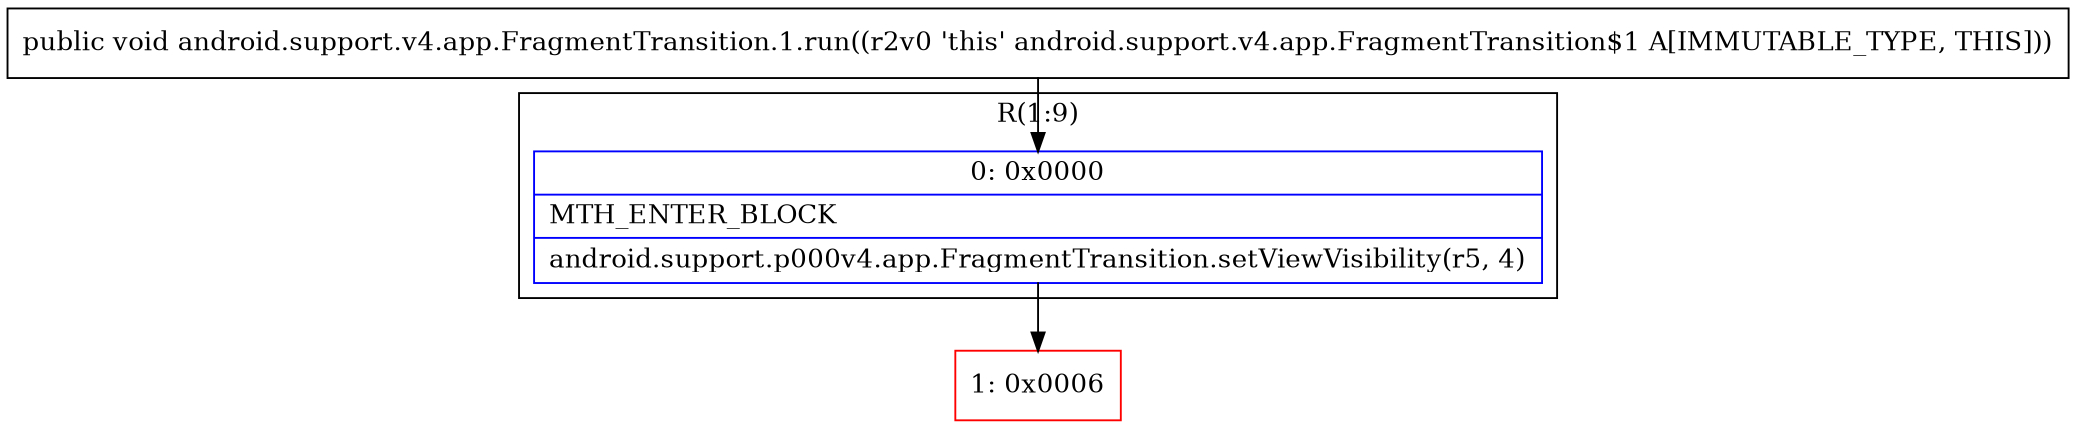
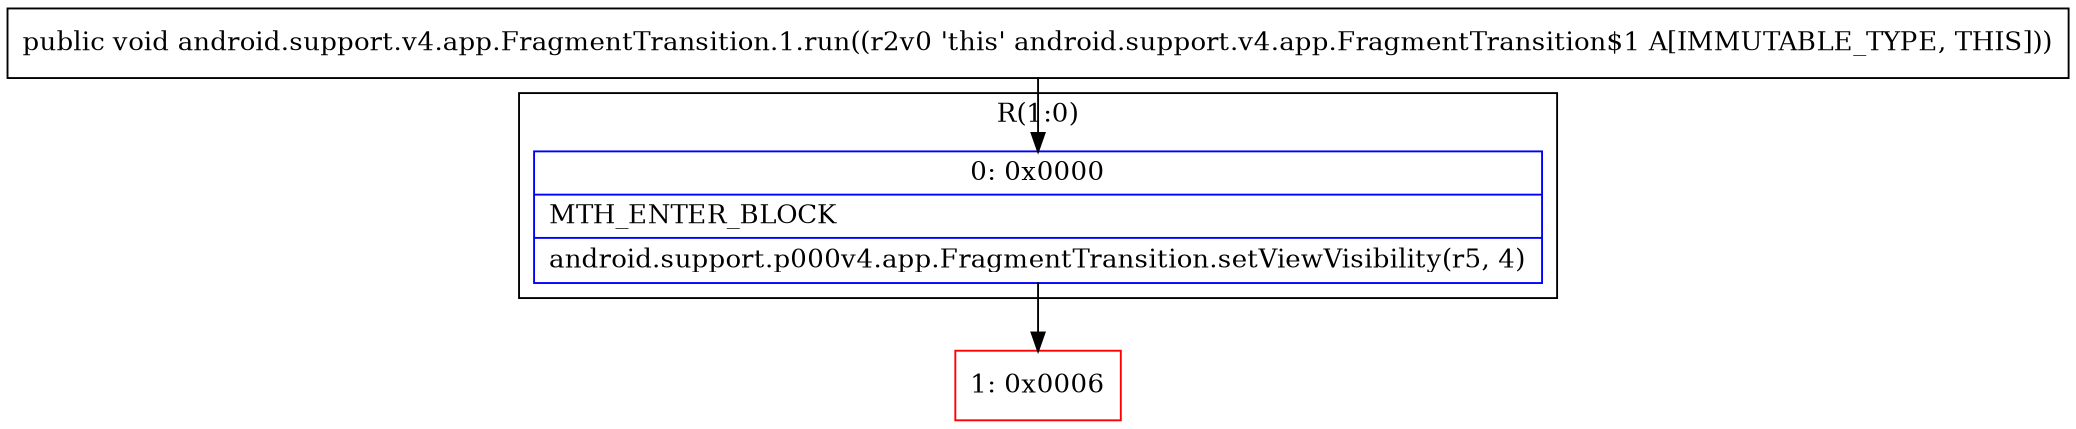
(1038, 115) -> (1038, 115)
